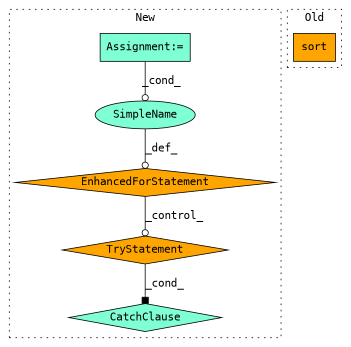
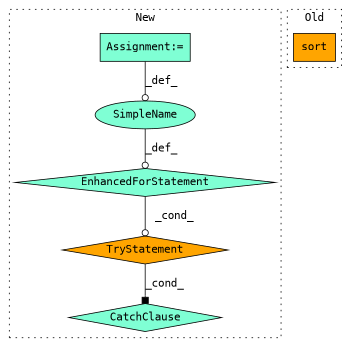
(161, 81) -> (161, 81)
(145, 182) -> (145, 182)
(174, 216) -> (174, 216)
